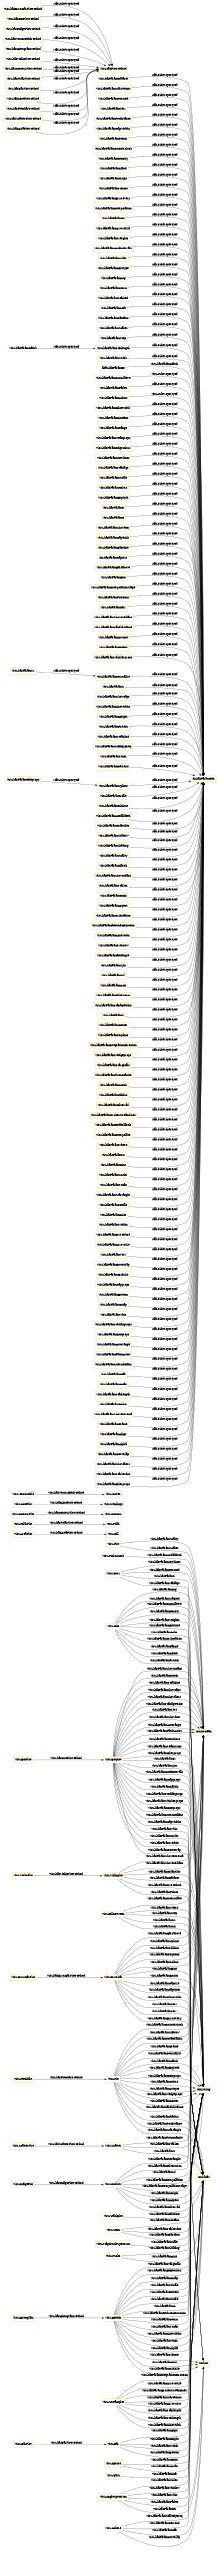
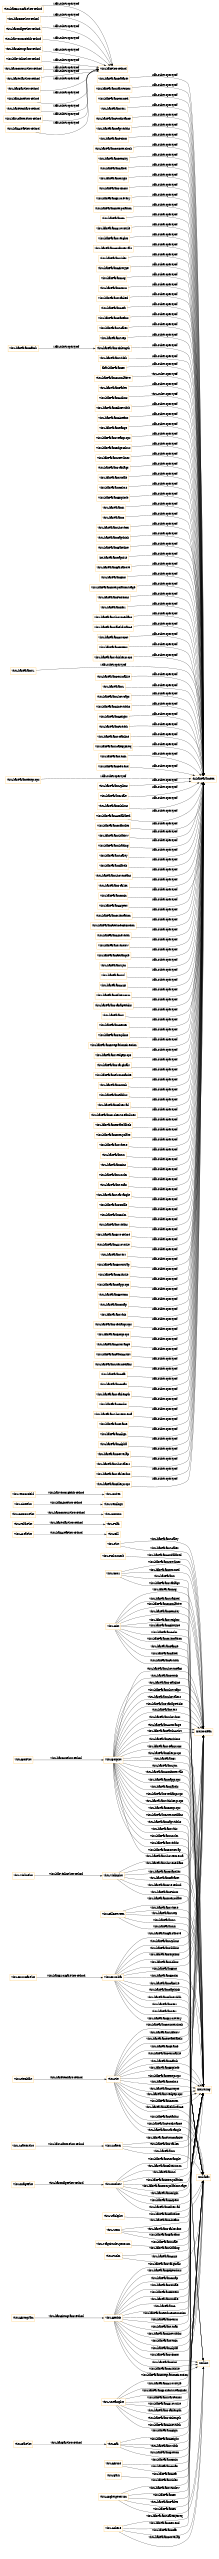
(164, 364) -> (164, 364)
(65, 674) -> (164, 667)
(68, 783) -> (115, 778)
(164, 2495) -> (164, 2495)
